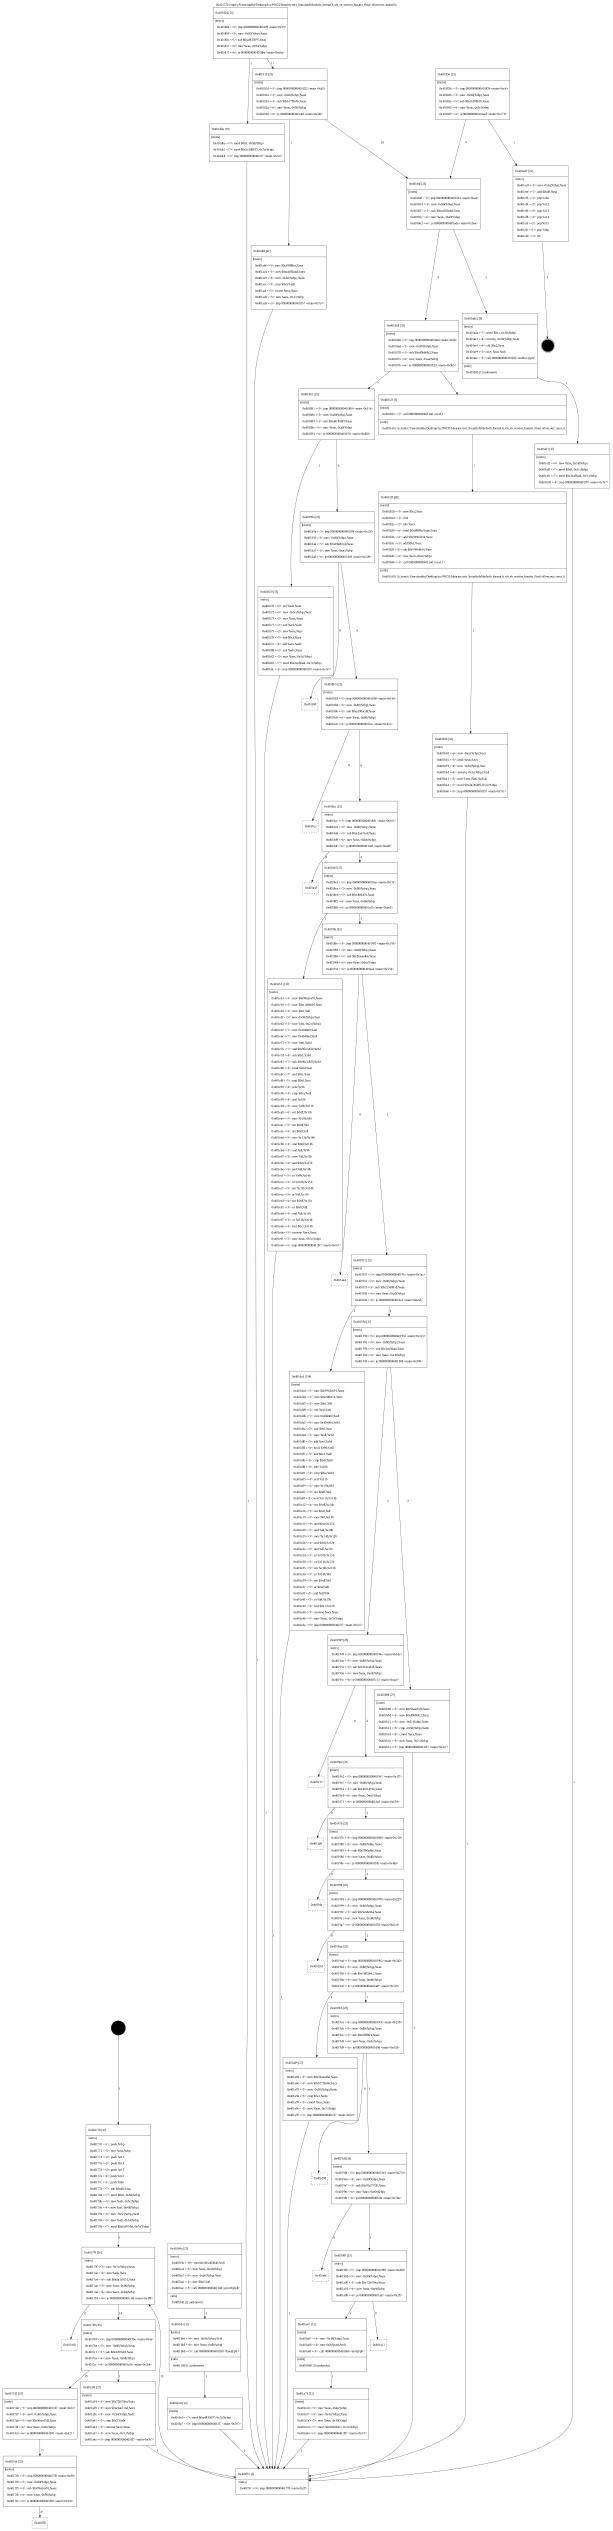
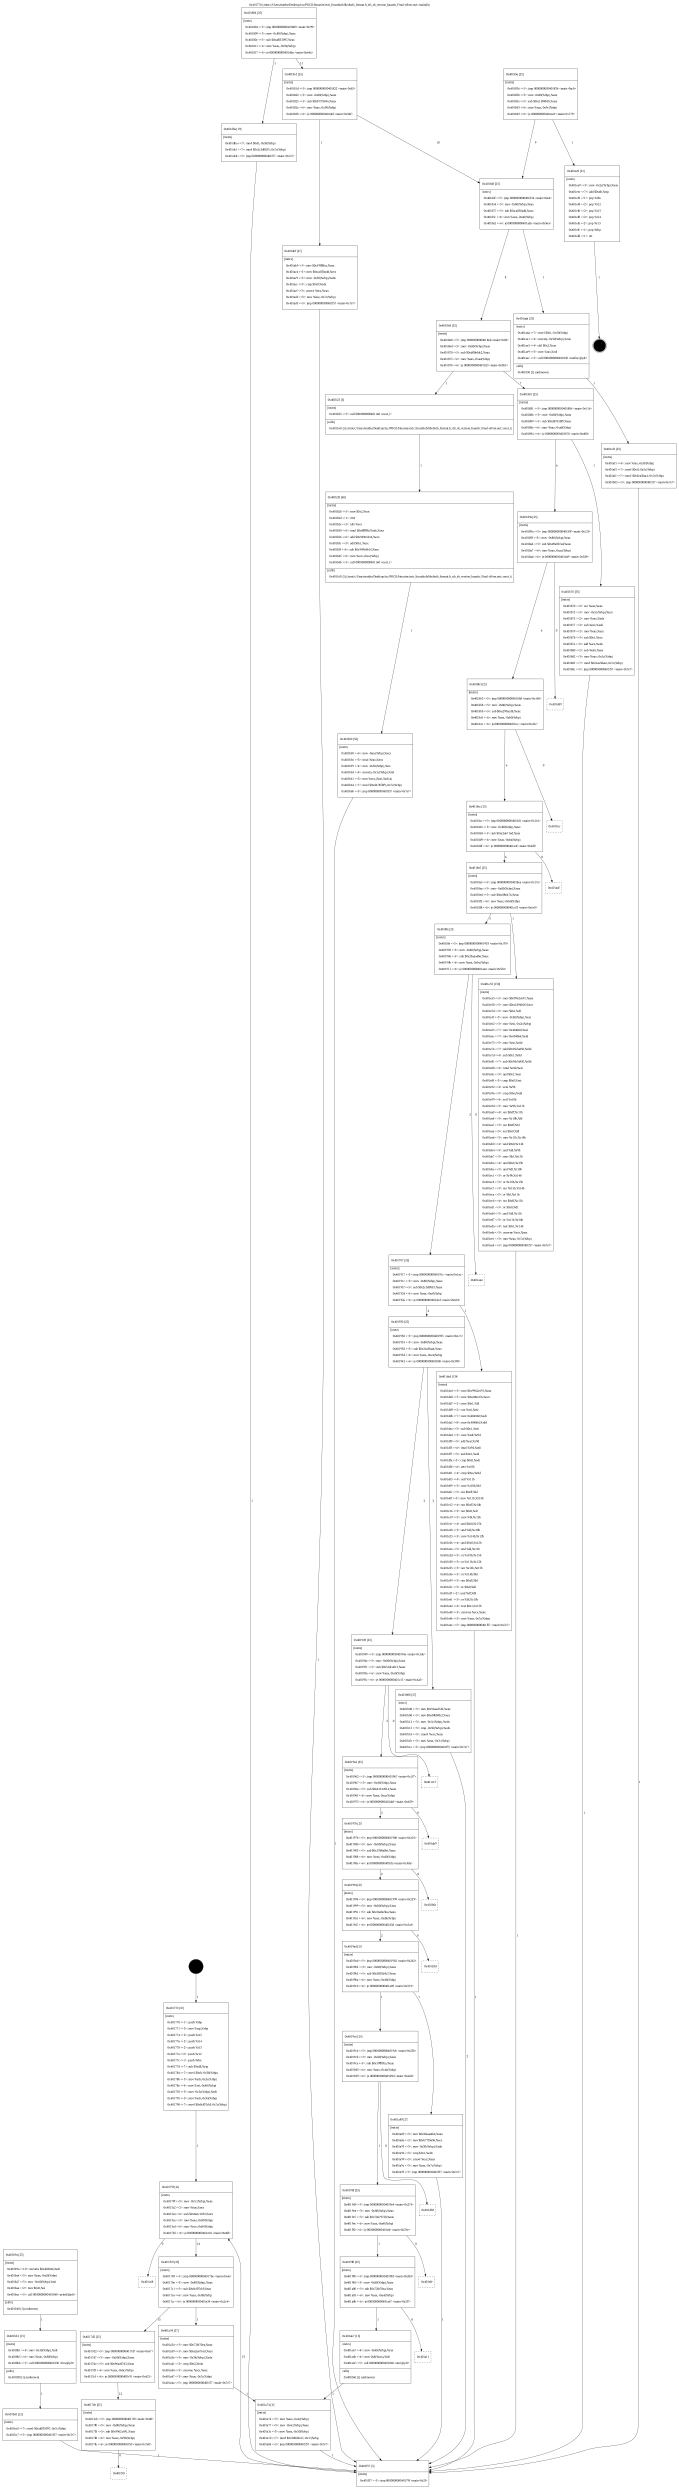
(188, 2466) -> (243, 2394)
